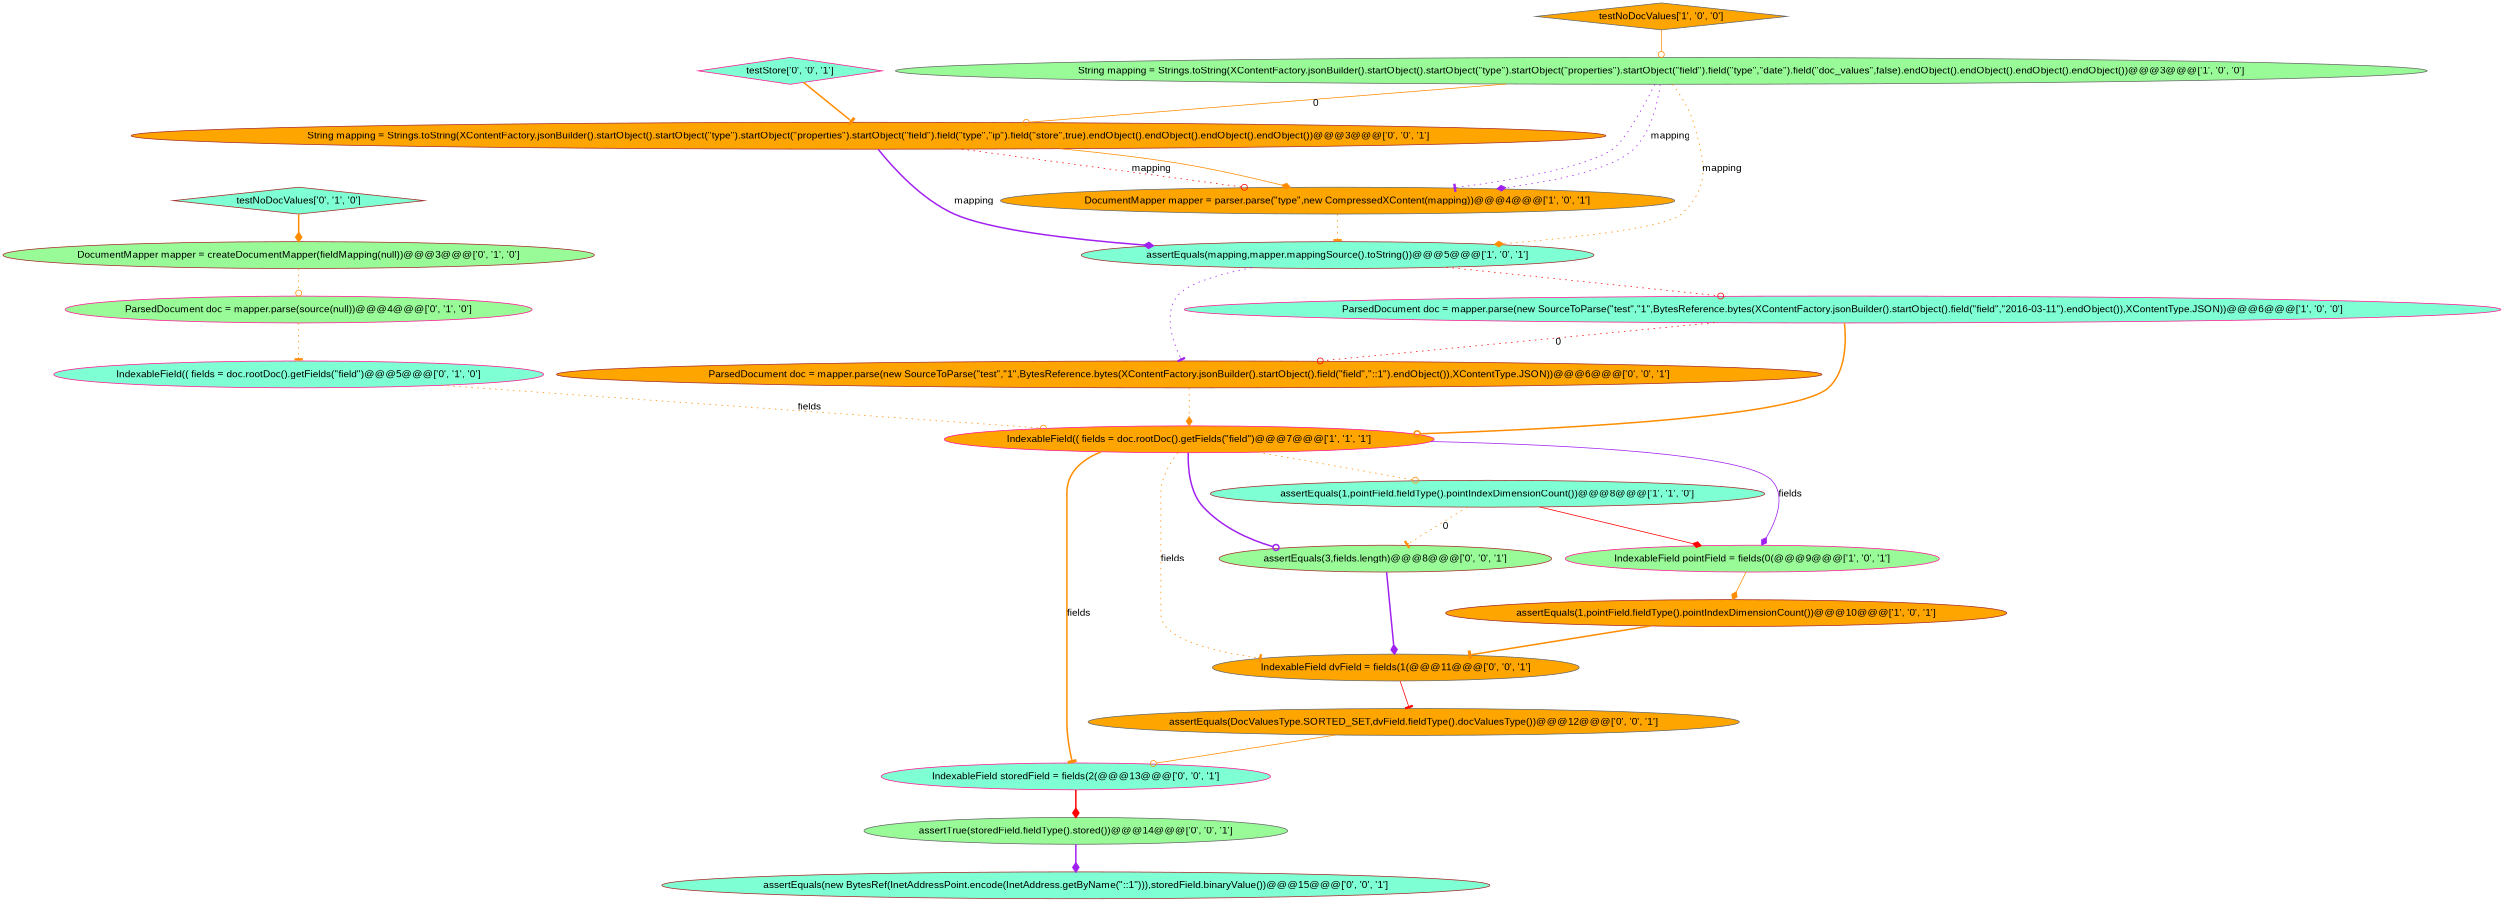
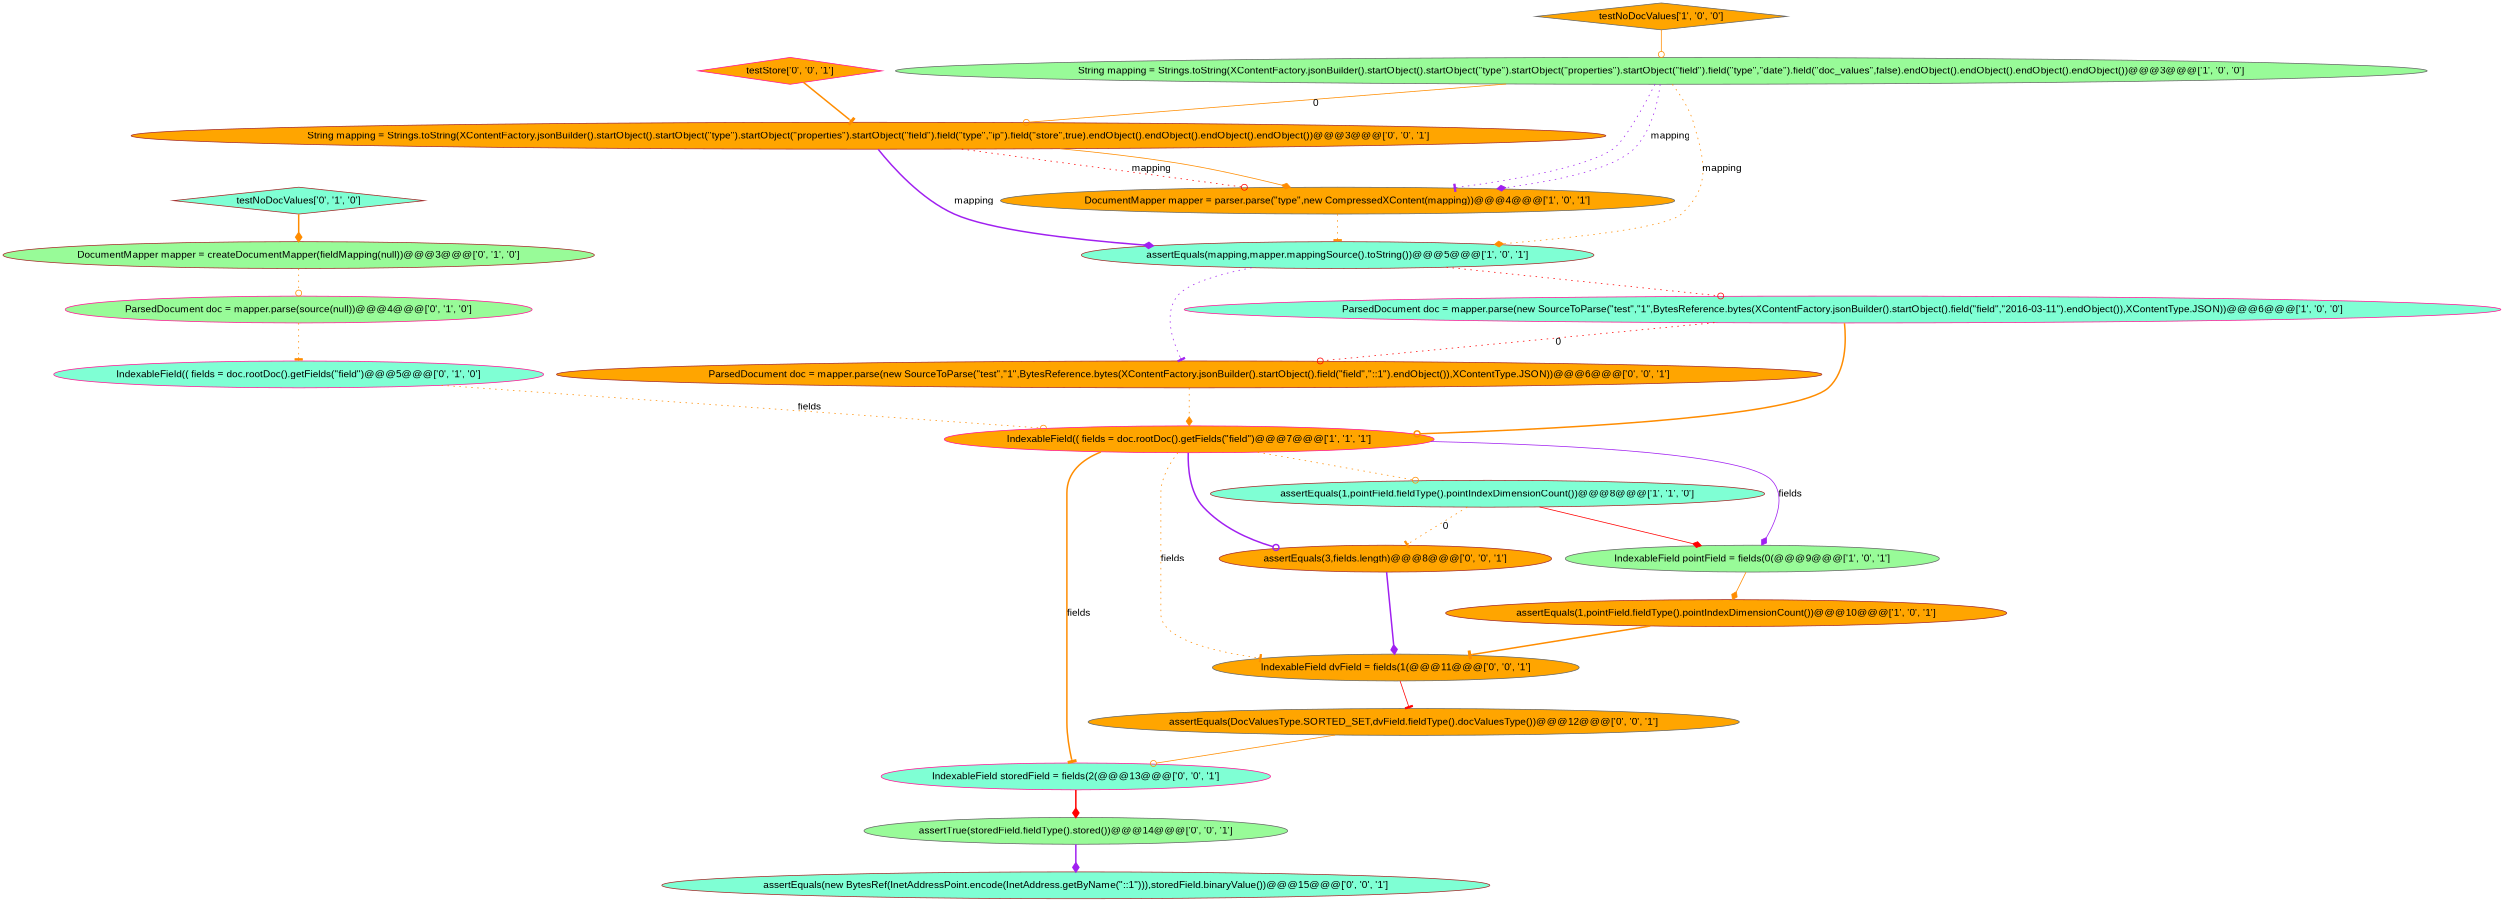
(790, 71) -> (790, 71)
(1385, 559) -> (1385, 559)
(1752, 559) -> (1752, 559)
